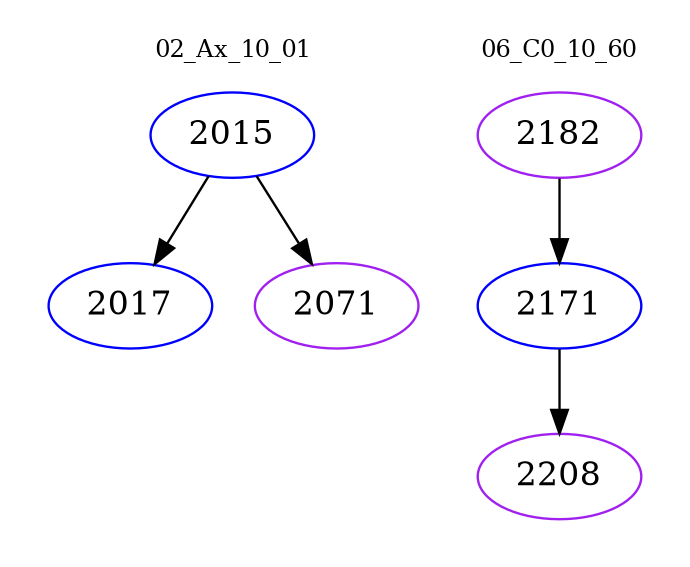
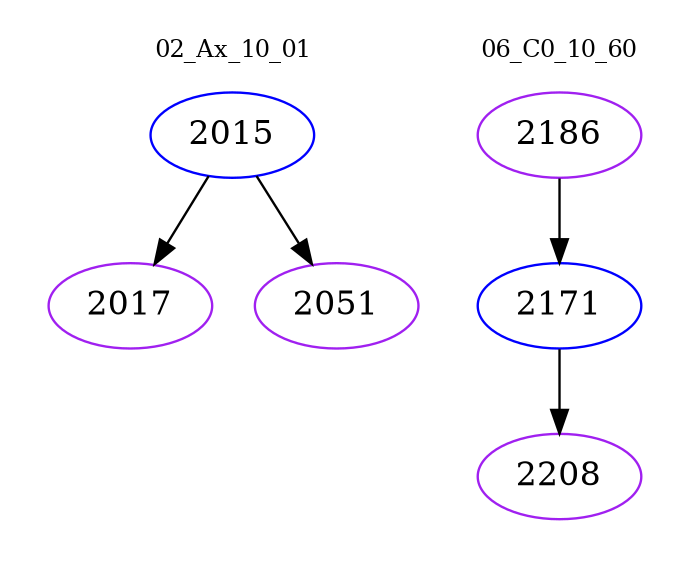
(560, 135) -> (560, 135)
(130, 306) -> (130, 306)
(337, 306) -> (337, 306)
